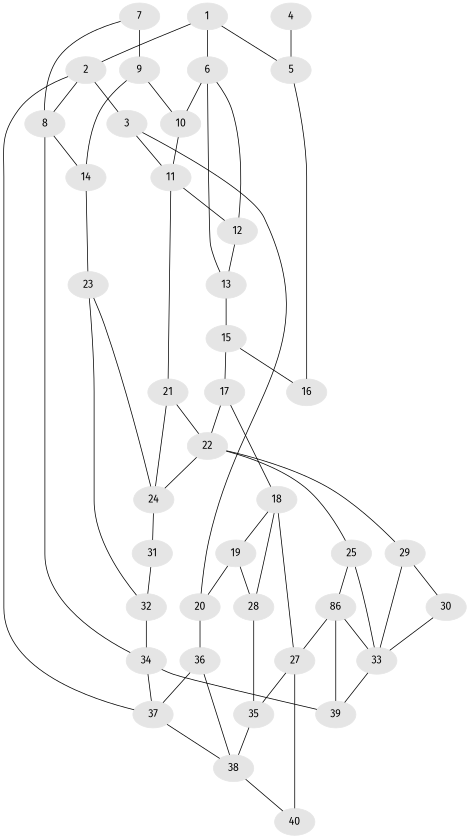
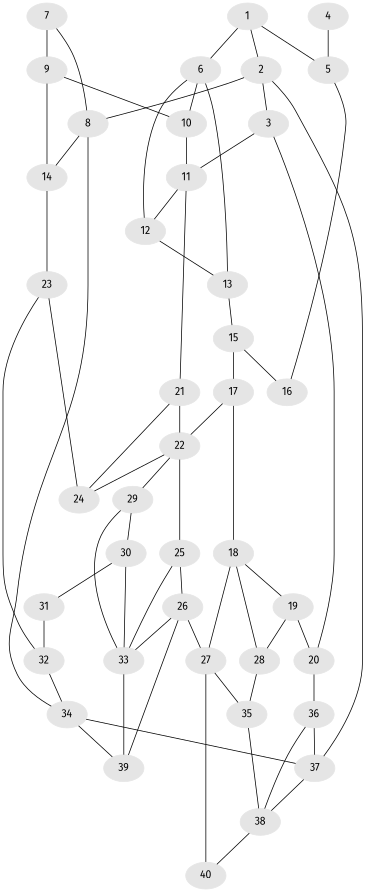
(153, 527) -> (85, 580)
(336, 607) -> (183, 607)
